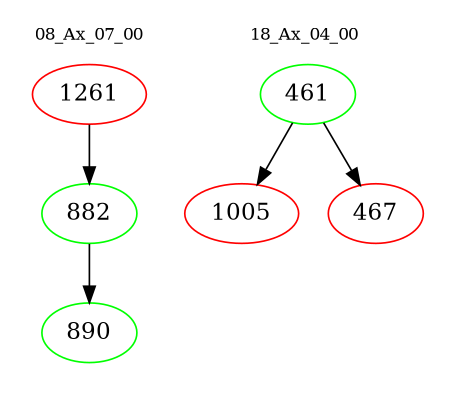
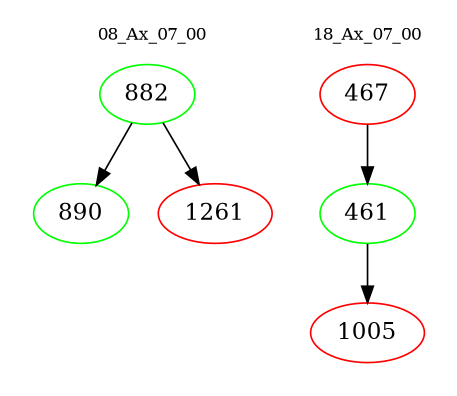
(305, 36) -> (368, 36)
(89, 146) -> (177, 146)
(338, 147) -> (368, 146)
